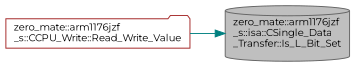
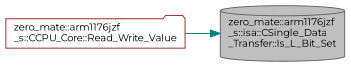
(98, 33) -> (95, 33)
